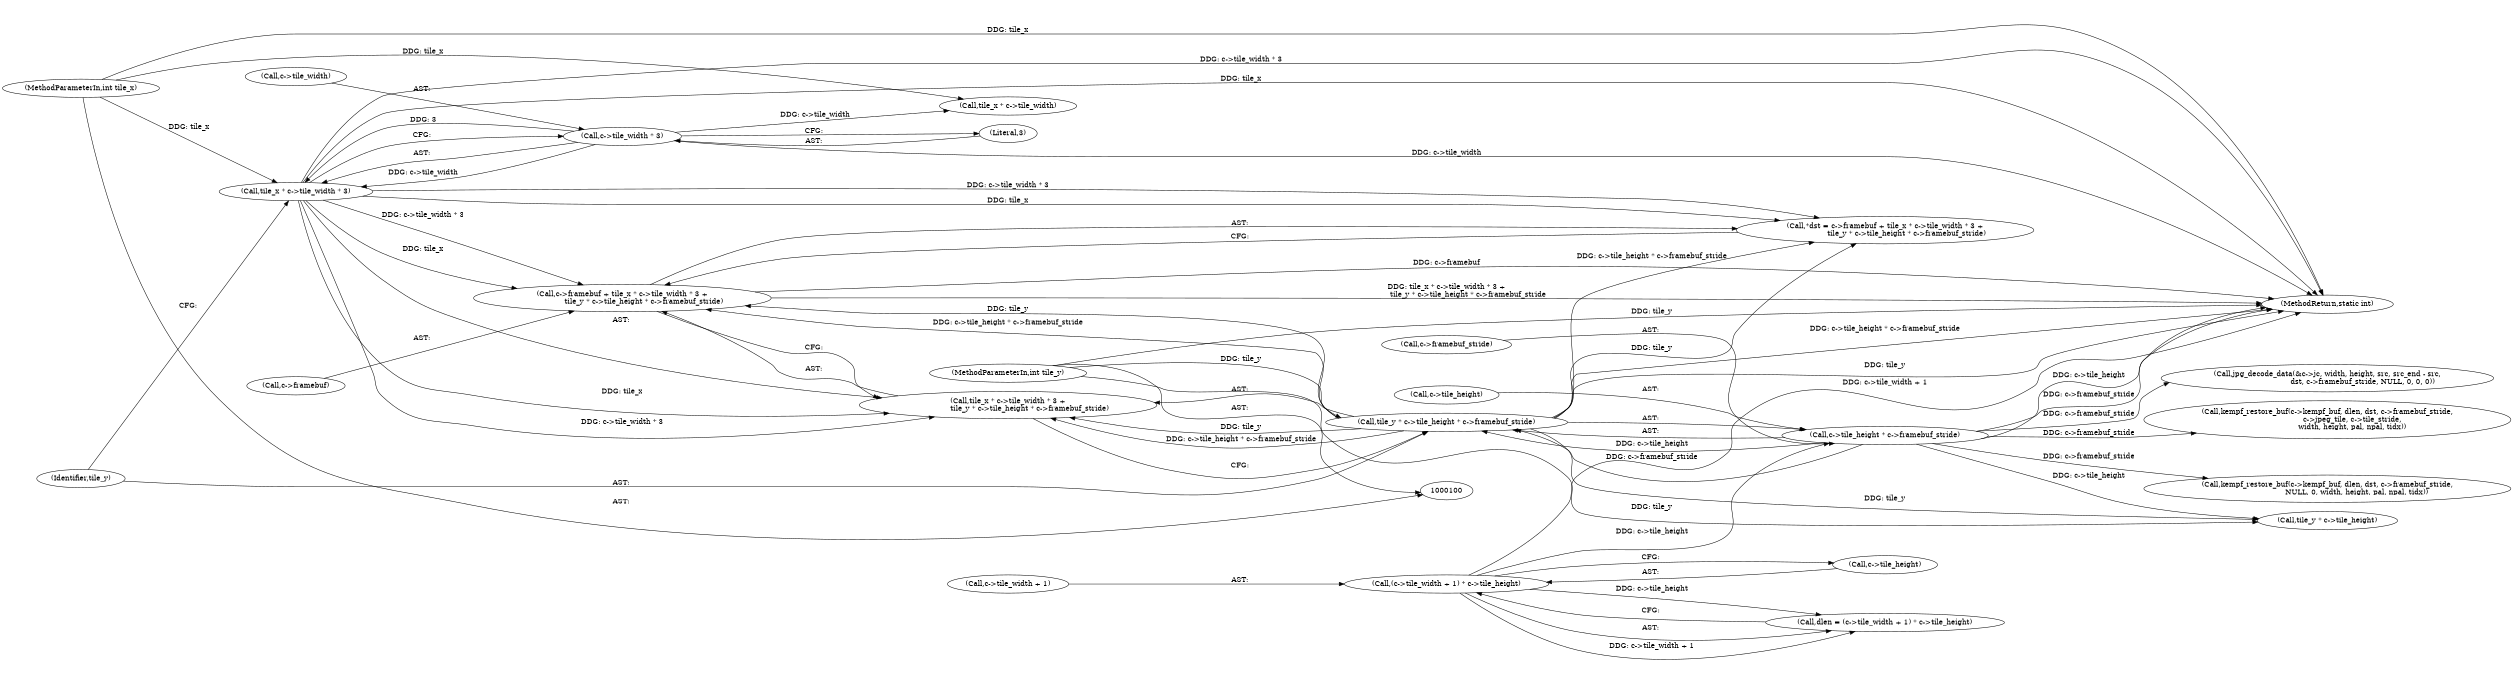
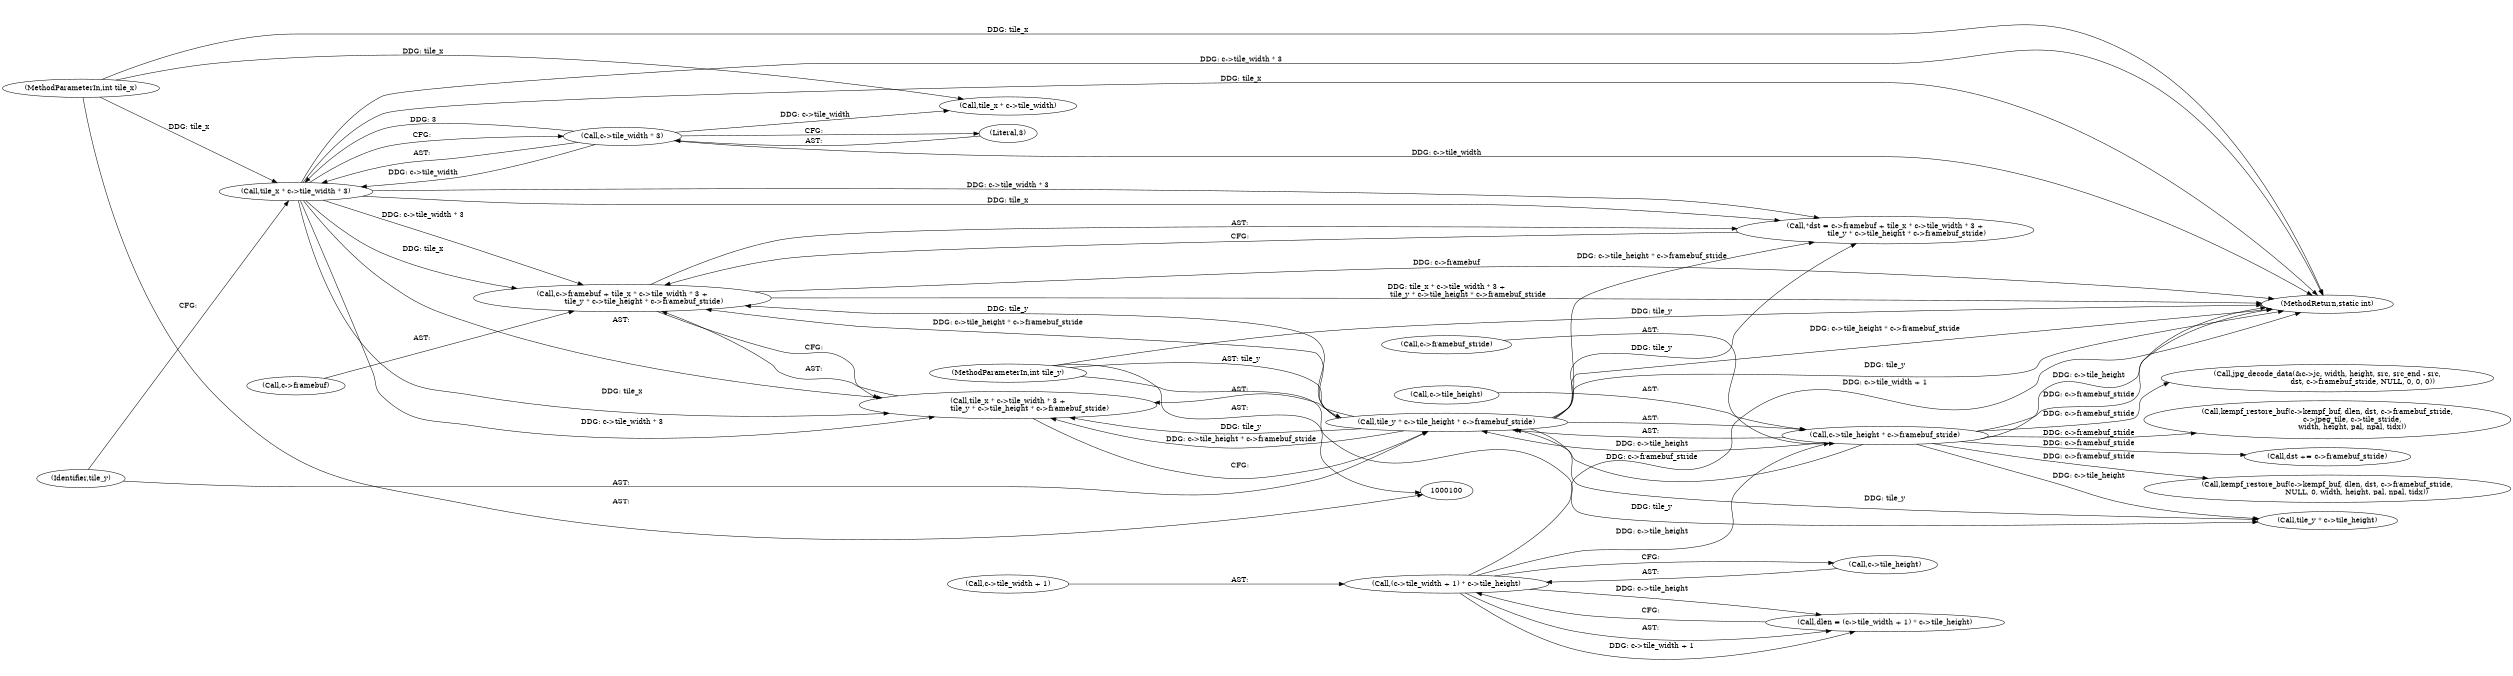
(296, 77) -> none
(1241, 359) -> (1241, 359)
none -> (2327, 457)
